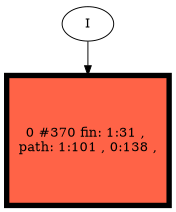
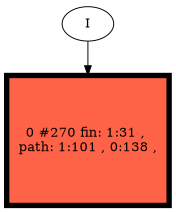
(88, 140) -> (88, 140)
